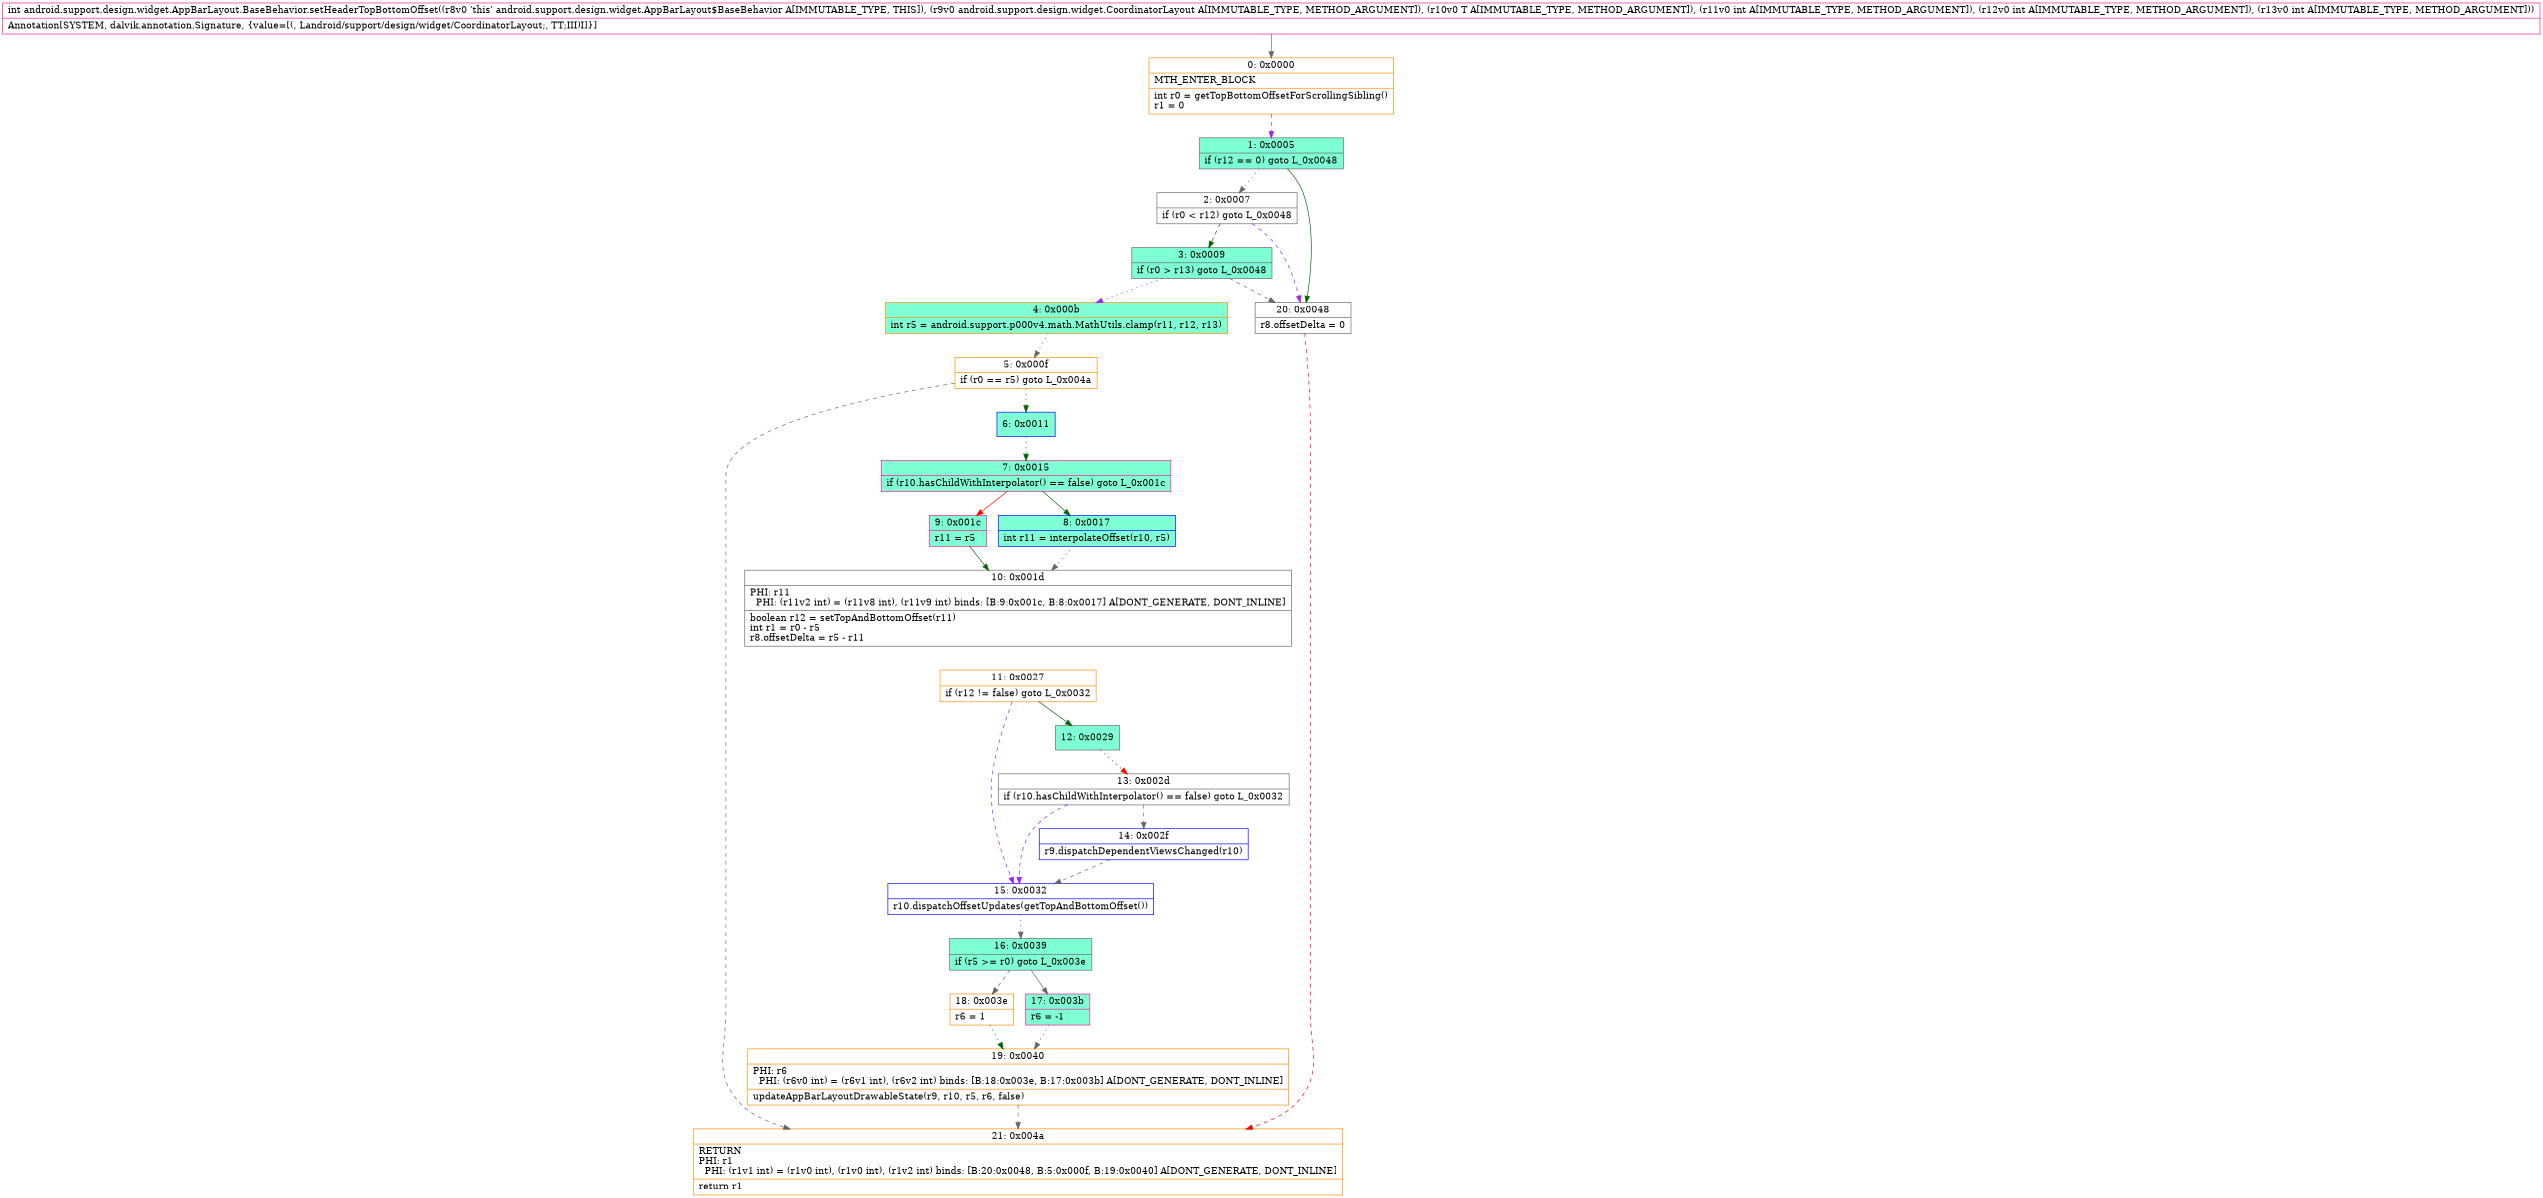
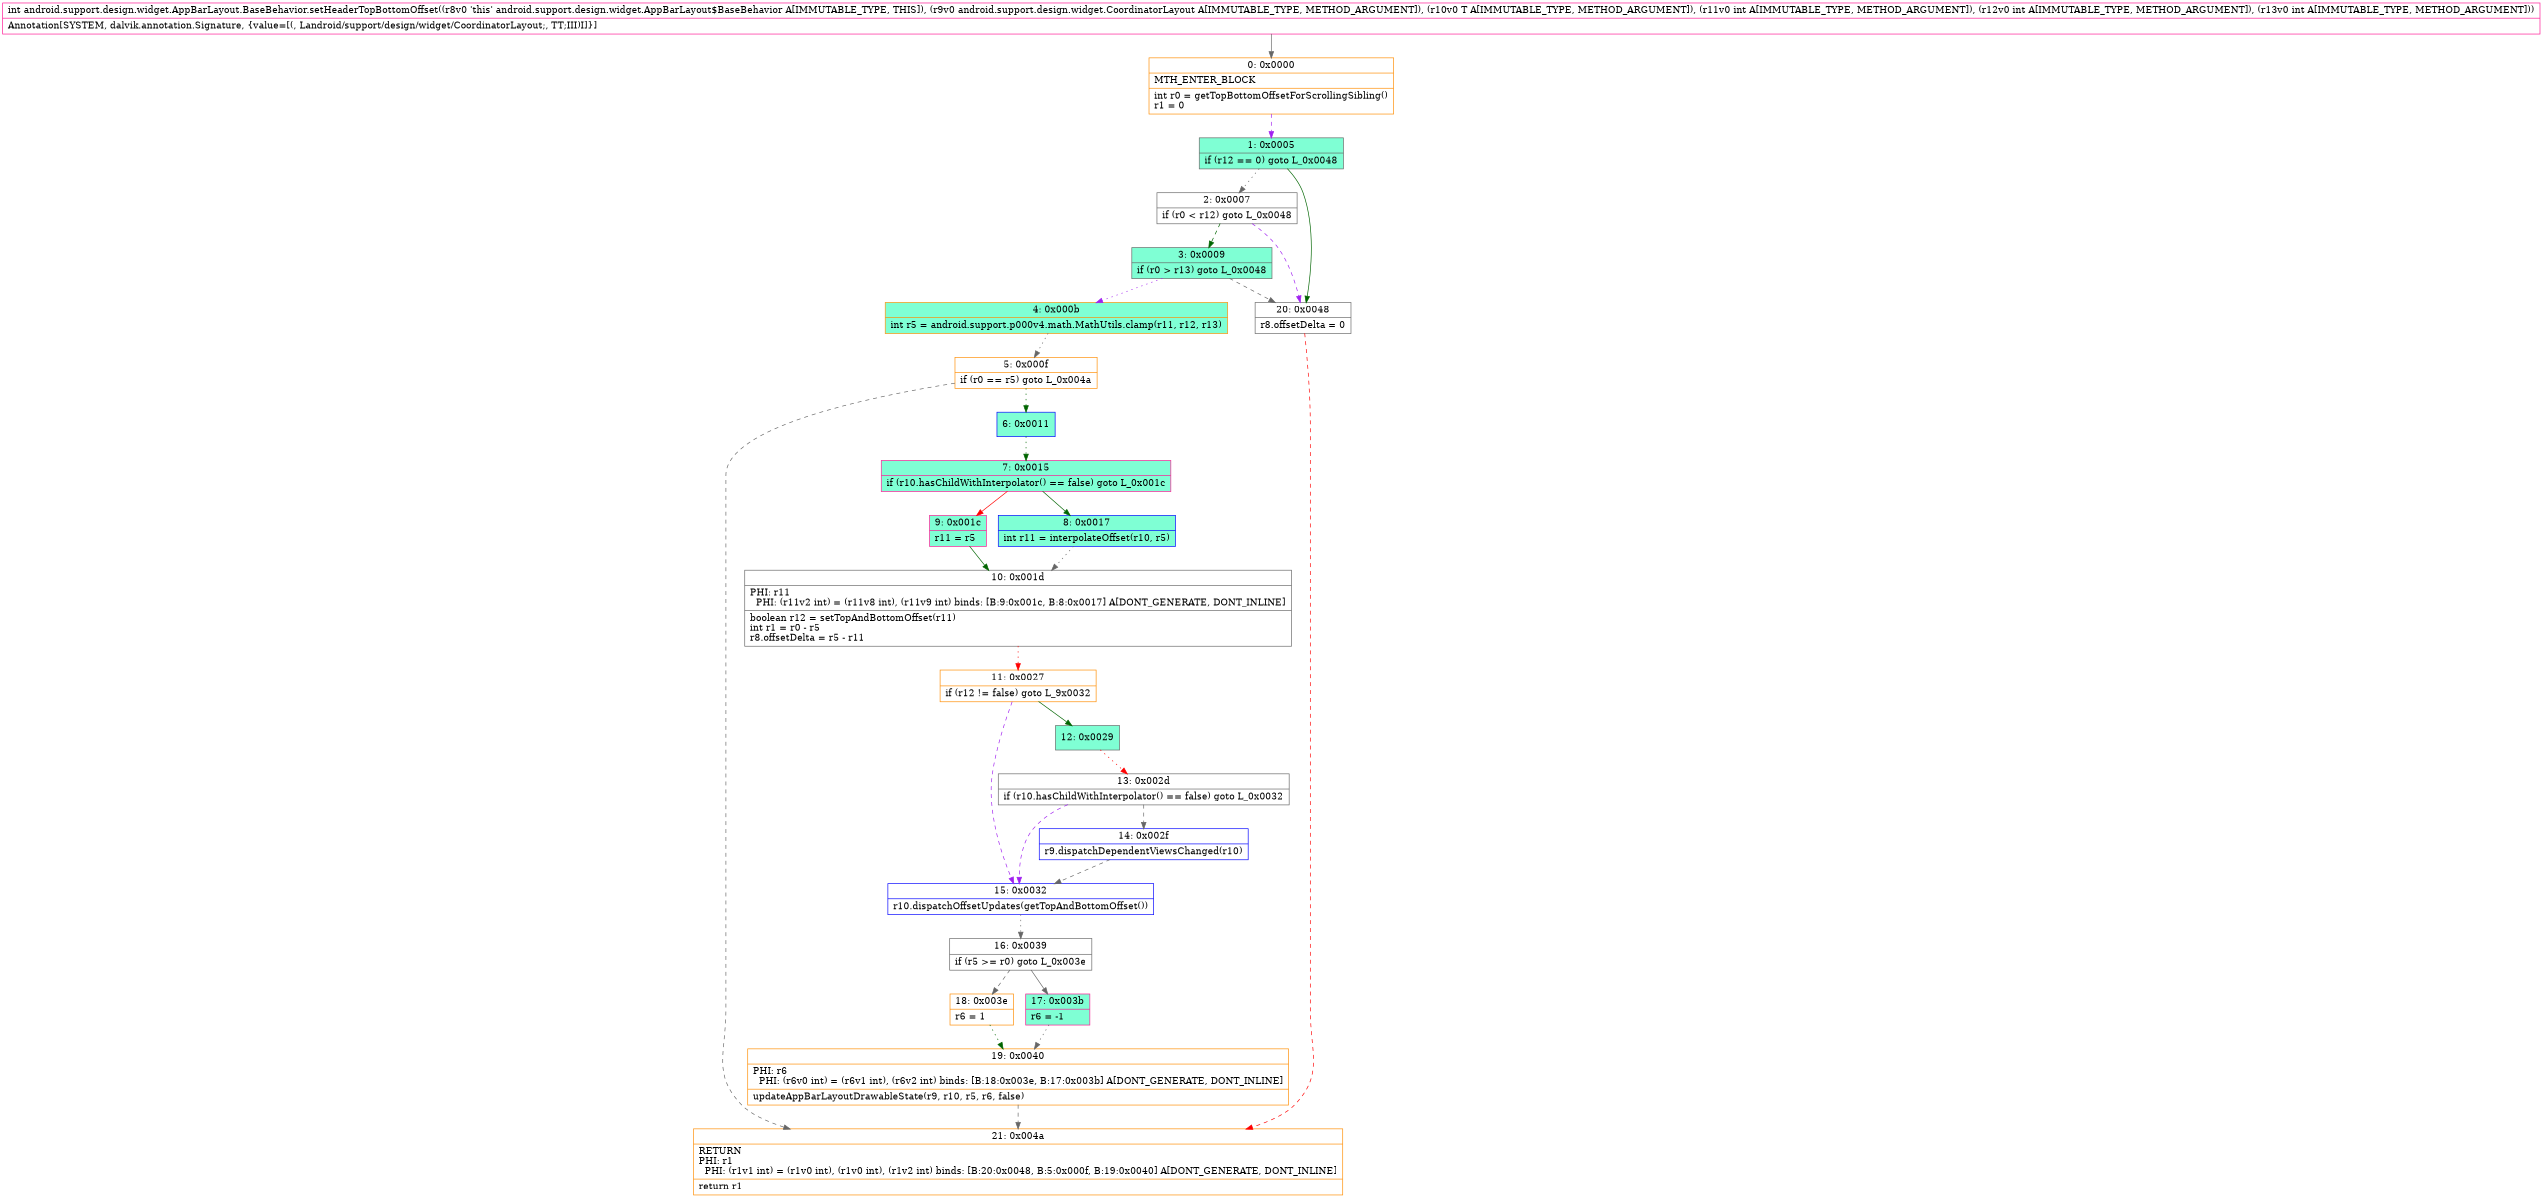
none -> (1018, 655)
(1018, 694) -> (1018, 694)
(1021, 954) -> (1021, 954)
